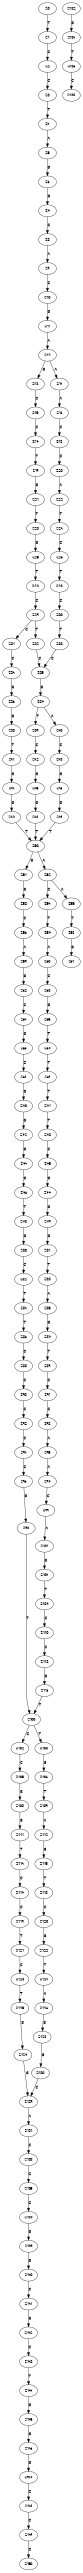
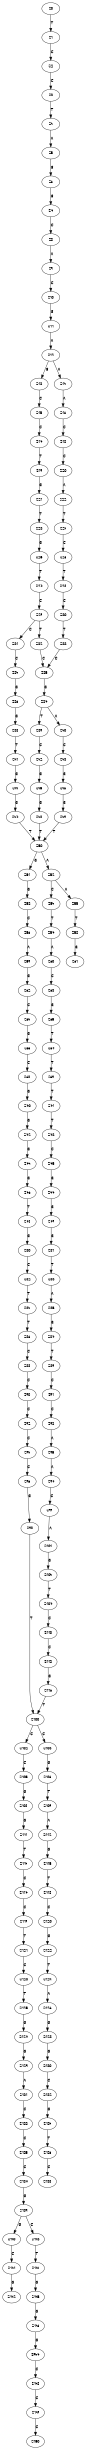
(40, 1734) -> (43, 1734)
(35, 2086) -> (47, 2079)
(29, 2346) -> (29, 2223)
